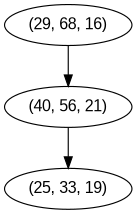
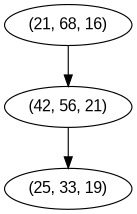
(68, 25) -> (68, 25)
(68, 107) -> (68, 107)
